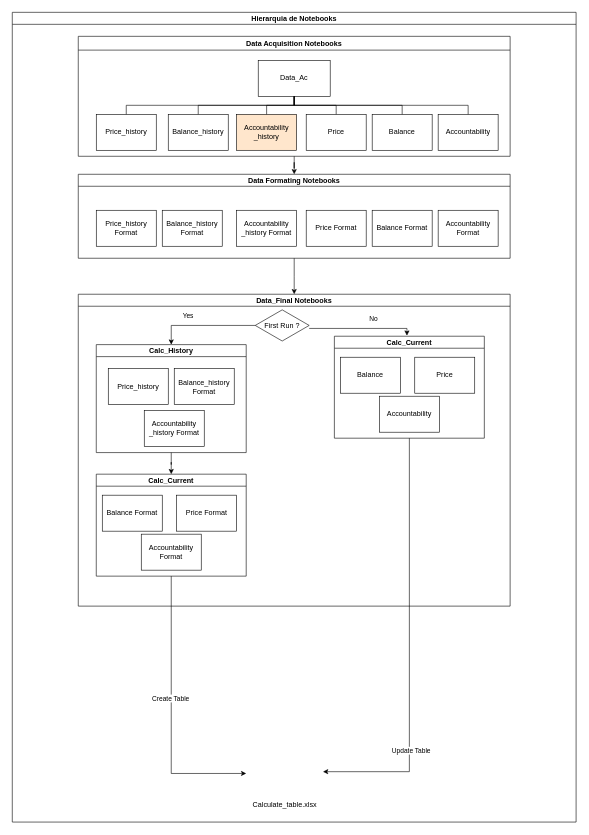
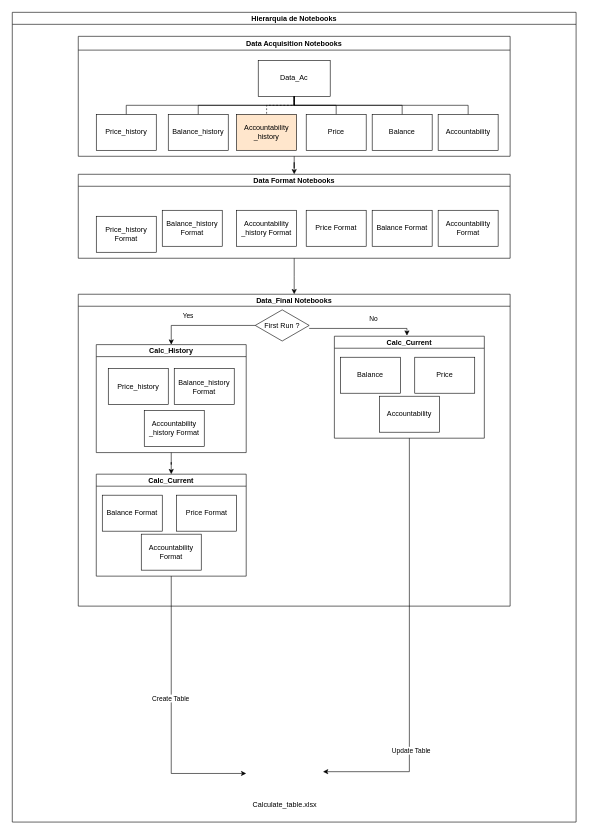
(267, 110) -> (267, 110)
(294, 181) -> (294, 181)
(126, 228) -> (126, 234)
